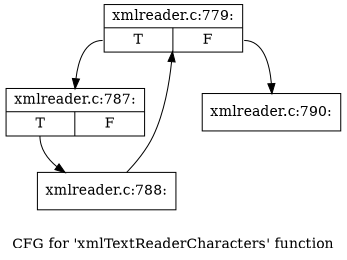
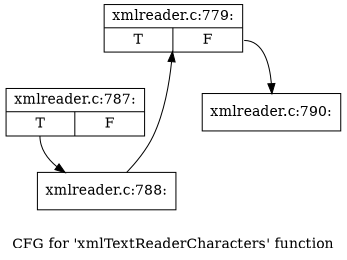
(83, 54) -> none
